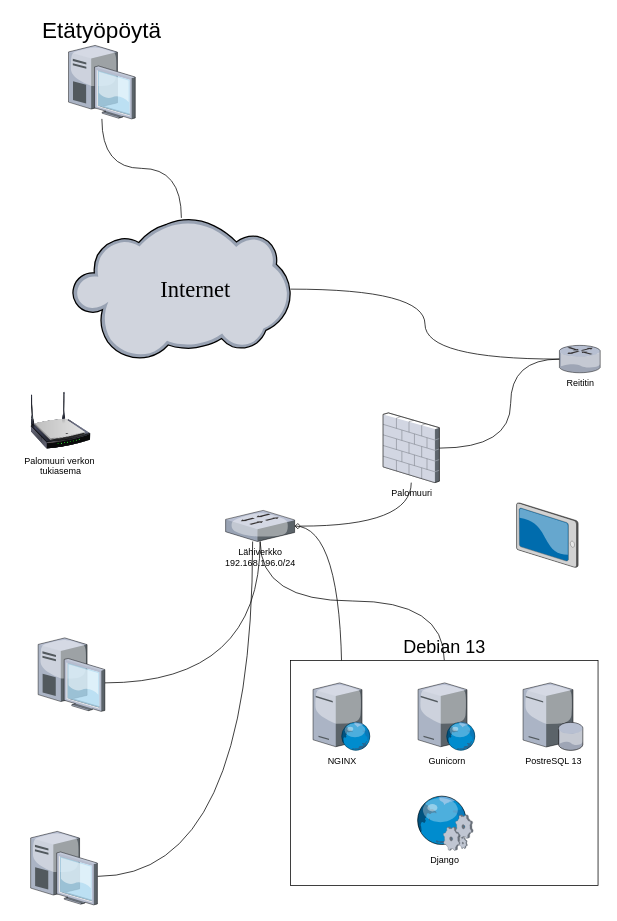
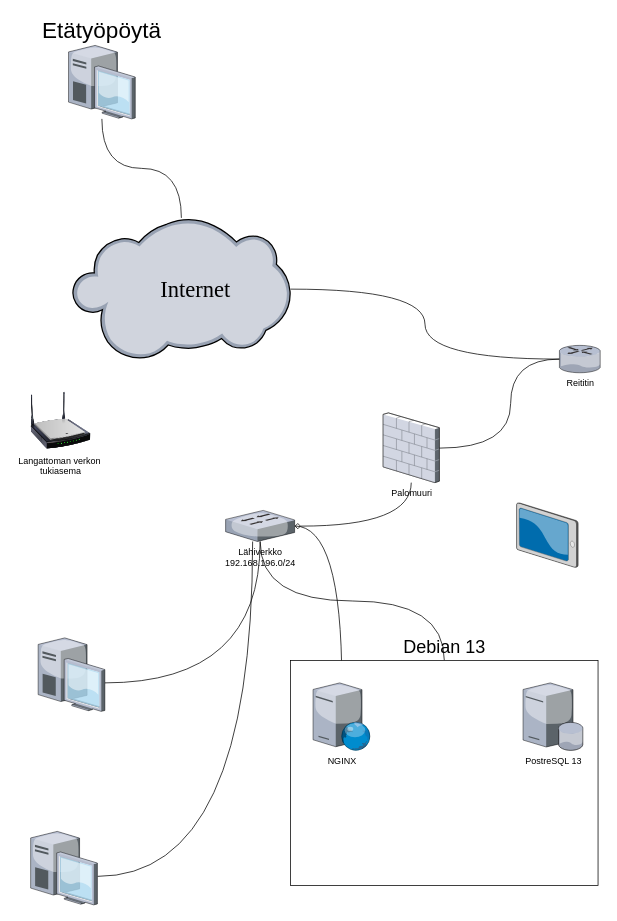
(61, 466) -> (61, 466)
(446, 717) -> none
(444, 823) -> none
